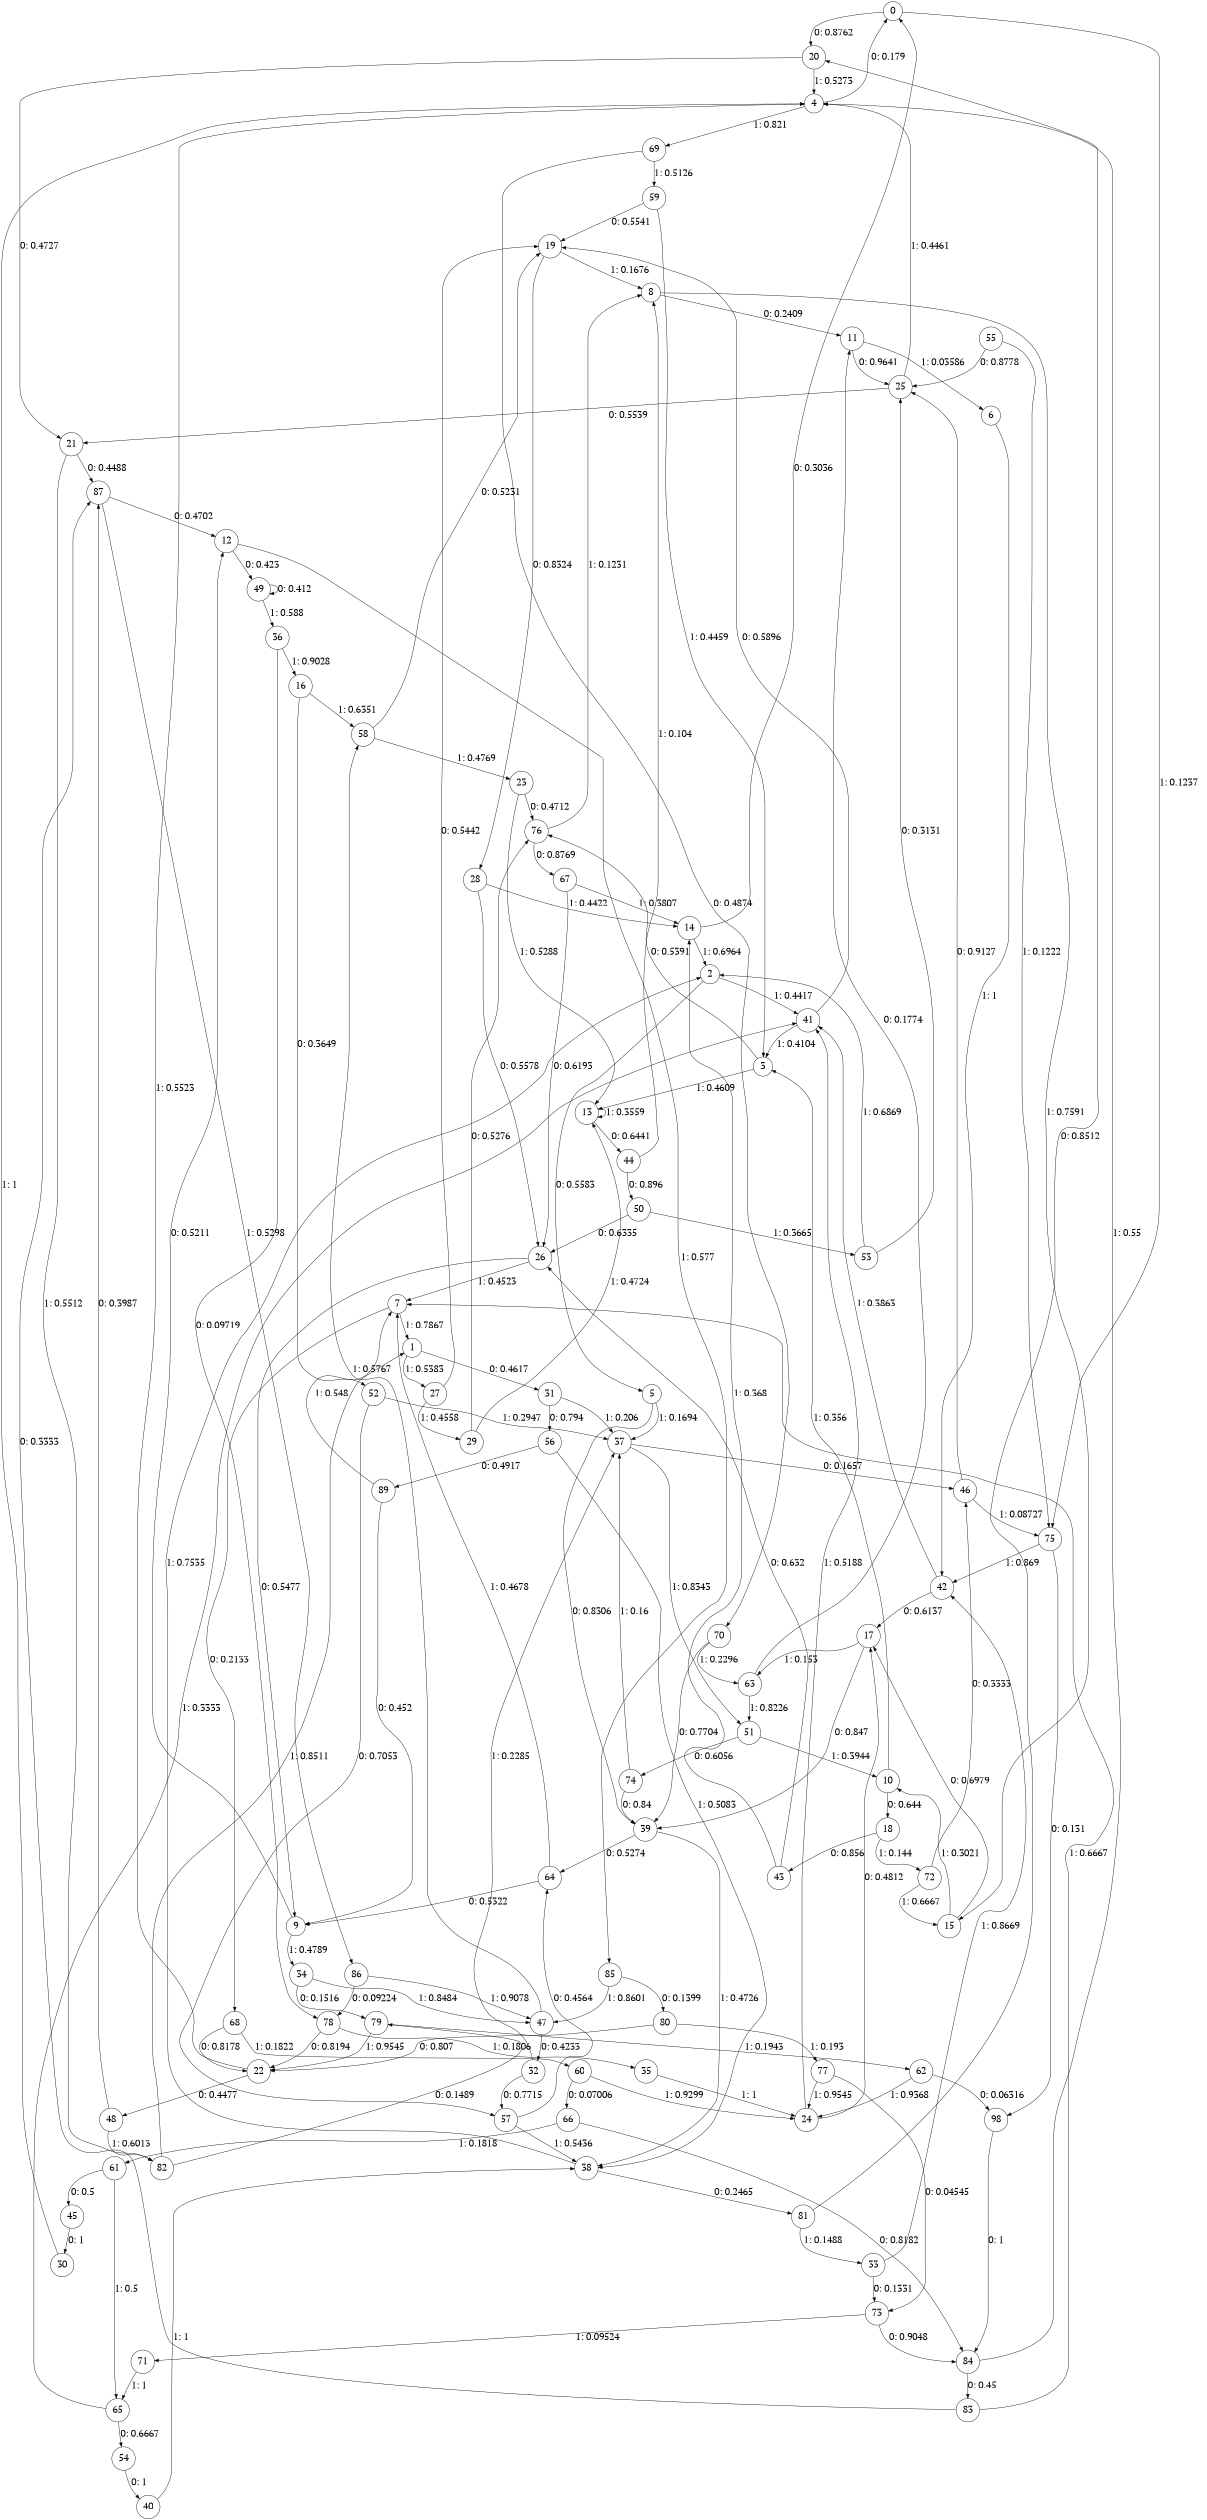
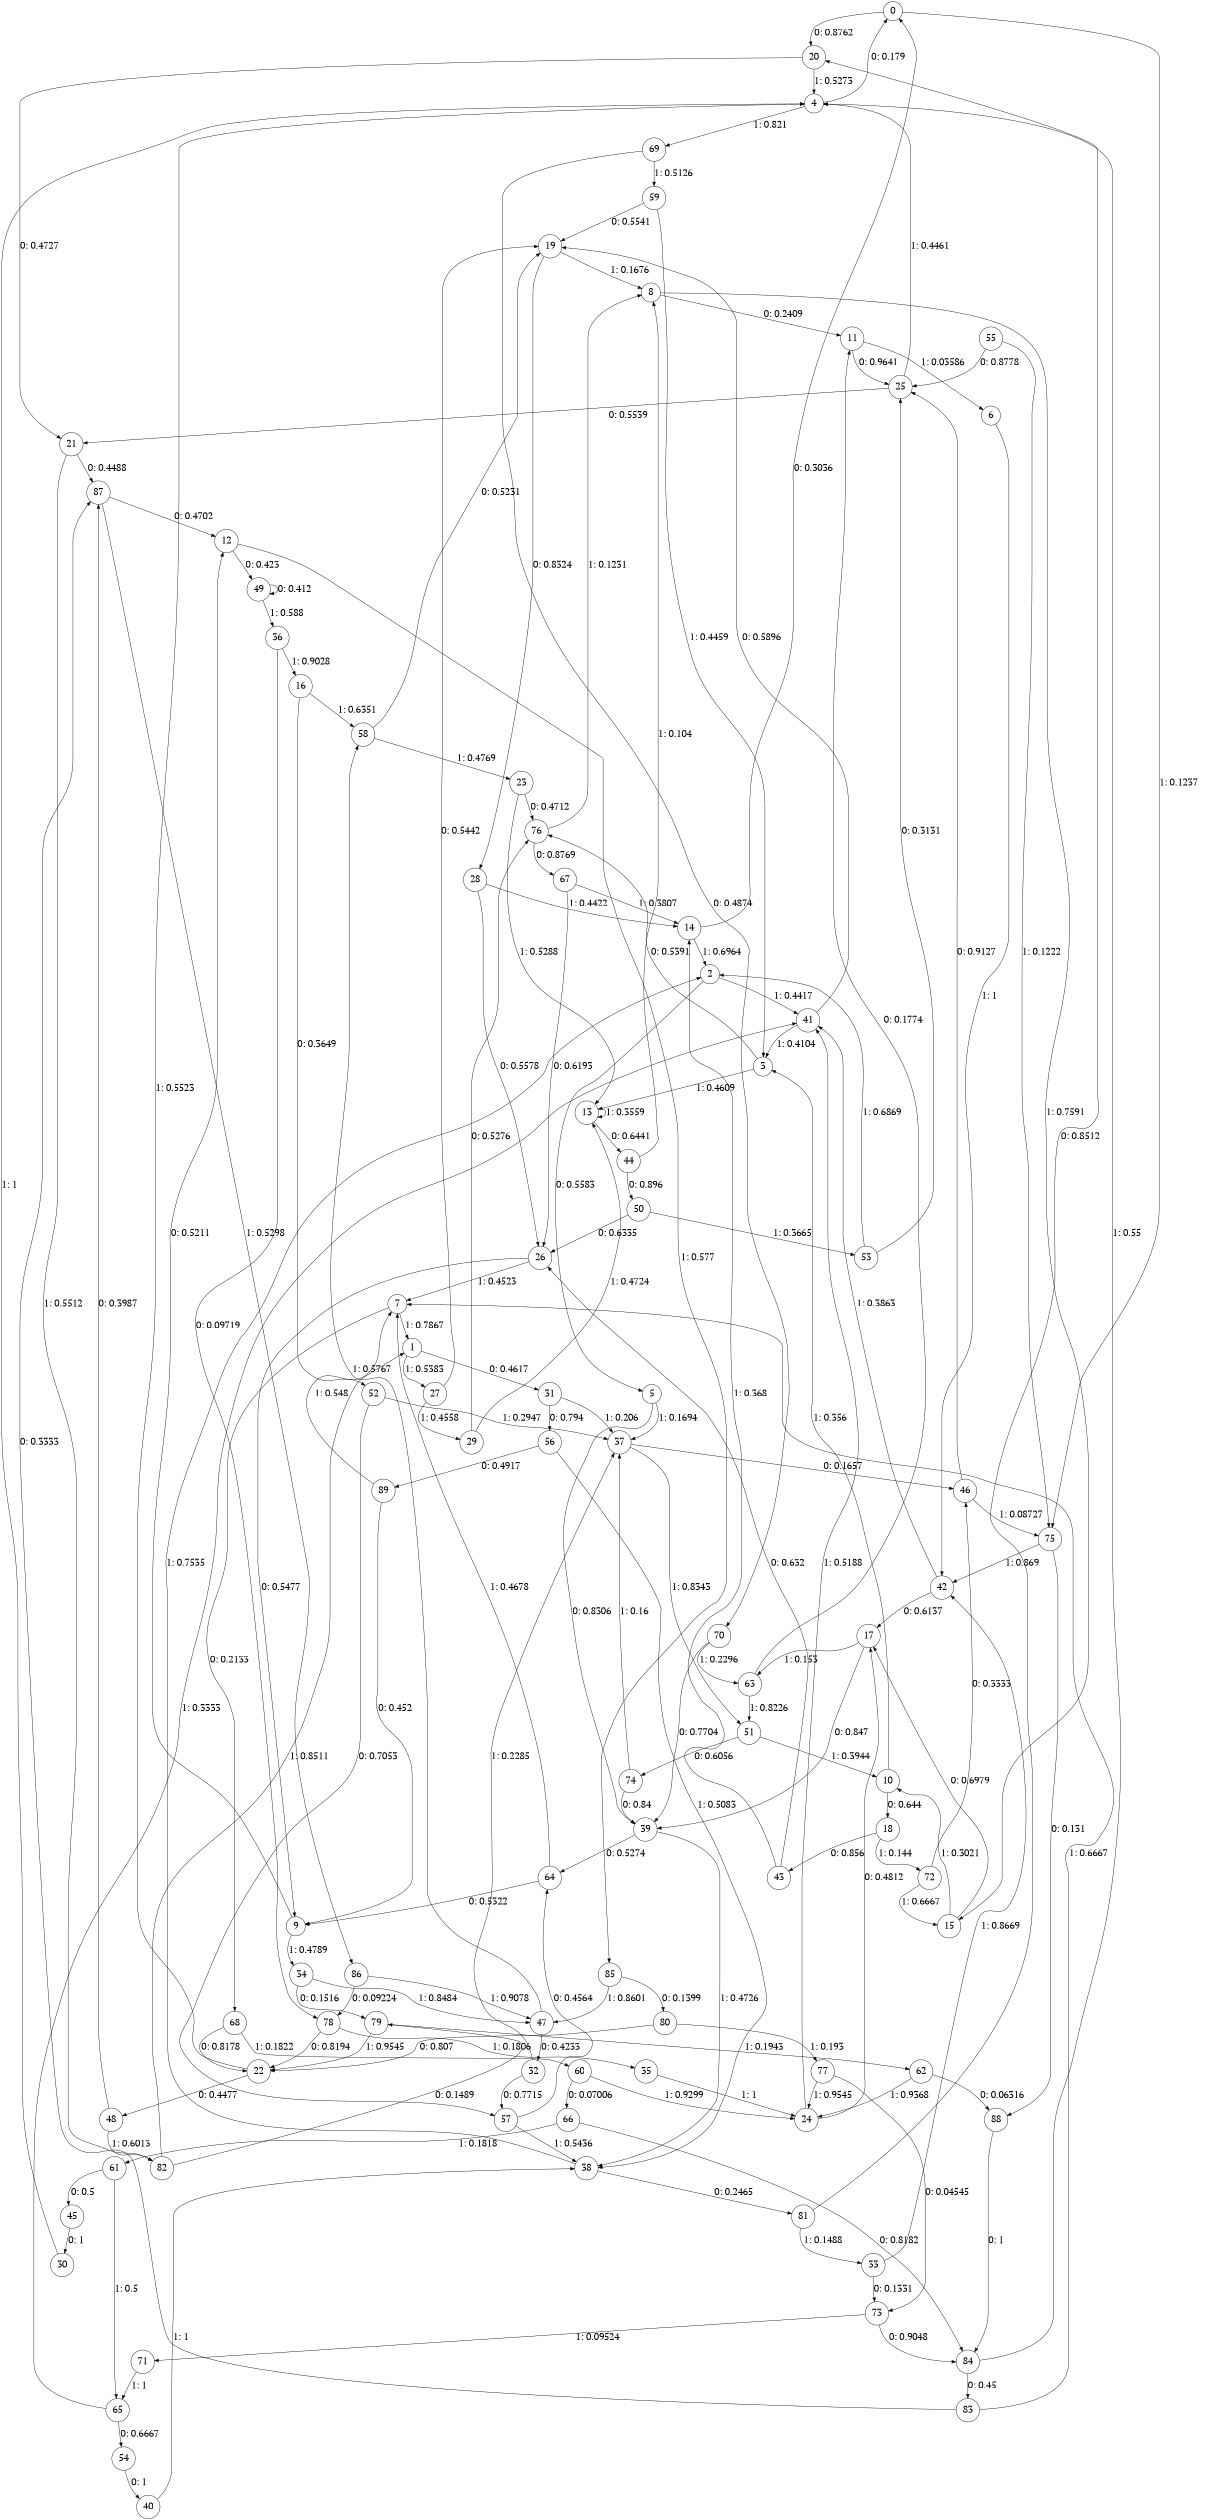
(996, 2120) -> (996, 2120)
